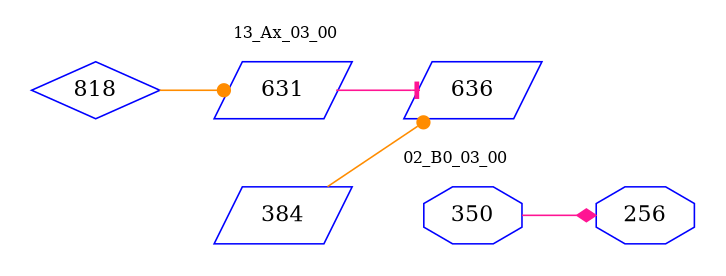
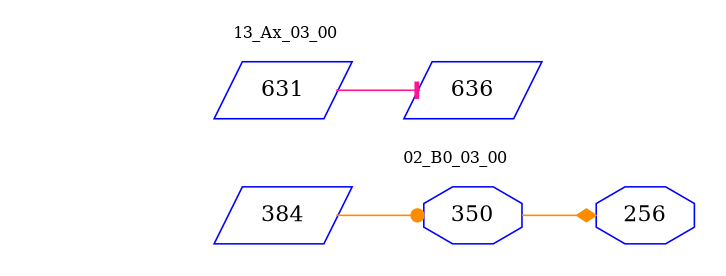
(96, 90) -> none
(373, 156) -> (374, 215)
(549, 215) -> (549, 215)
